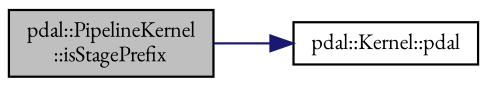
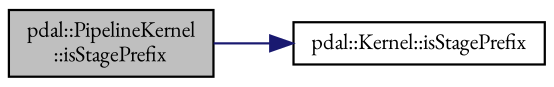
(386, 43) -> (419, 43)
